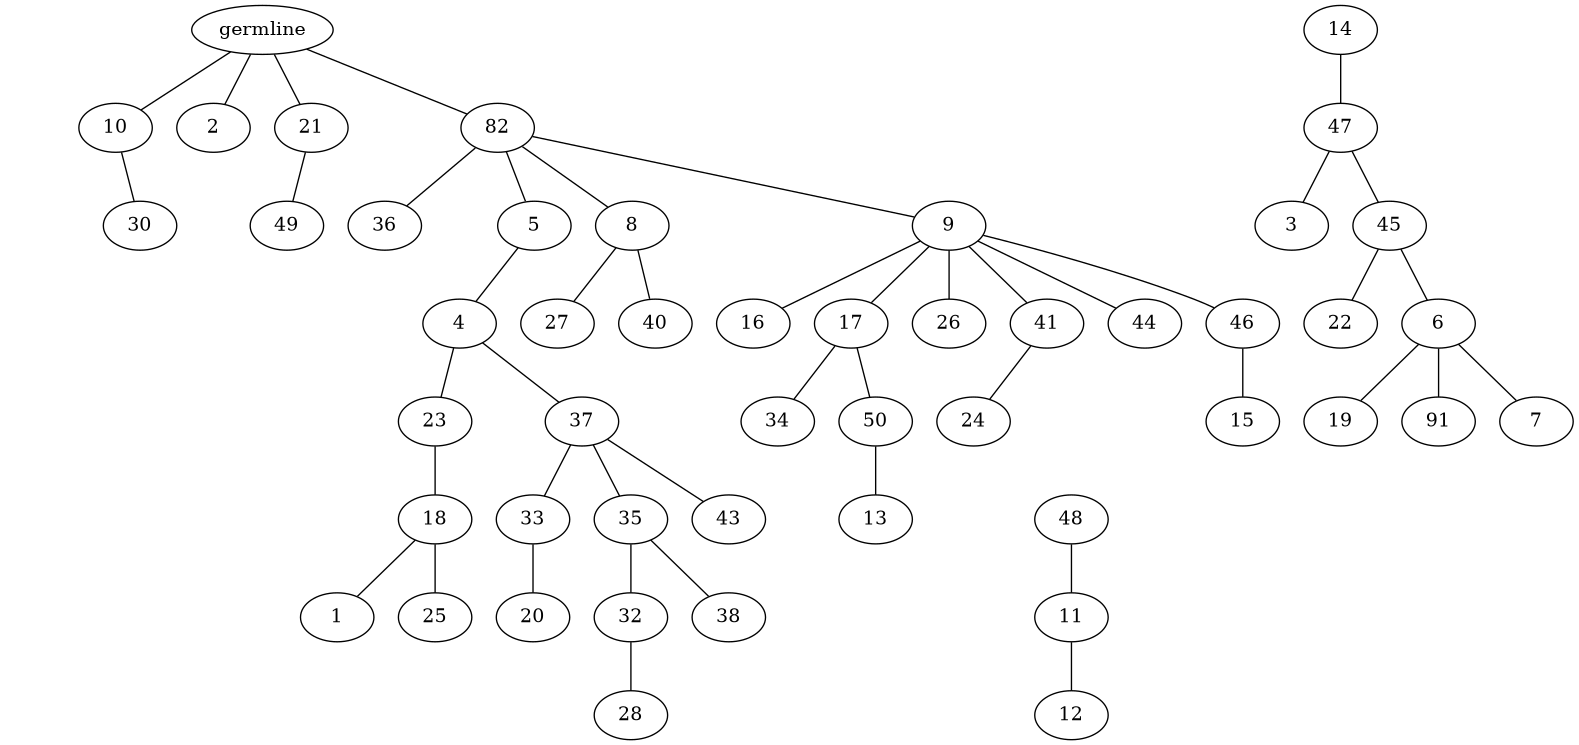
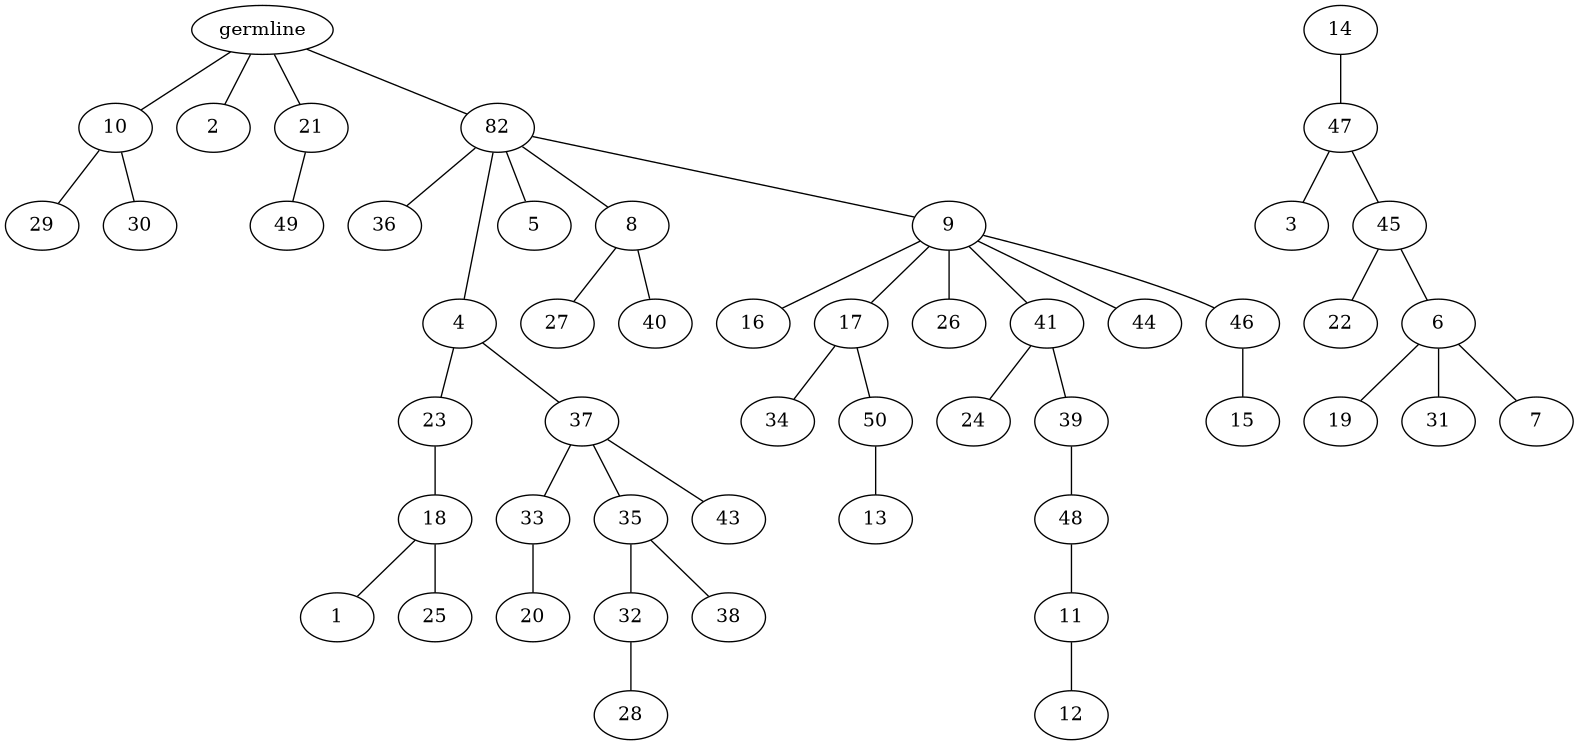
none -> (42, 226)
(497, 275) -> (479, 226)
none -> (1071, 422)
(1439, 422) -> (1439, 422)
